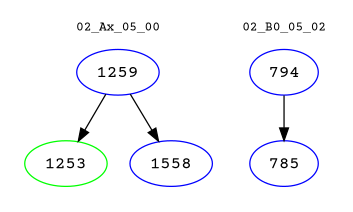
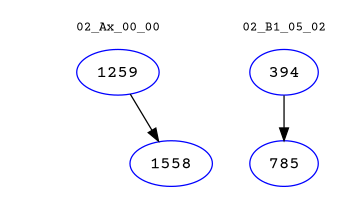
(119, 27) -> (119, 27)
(285, 27) -> (285, 27)
(284, 72) -> (284, 72)
(66, 164) -> none
